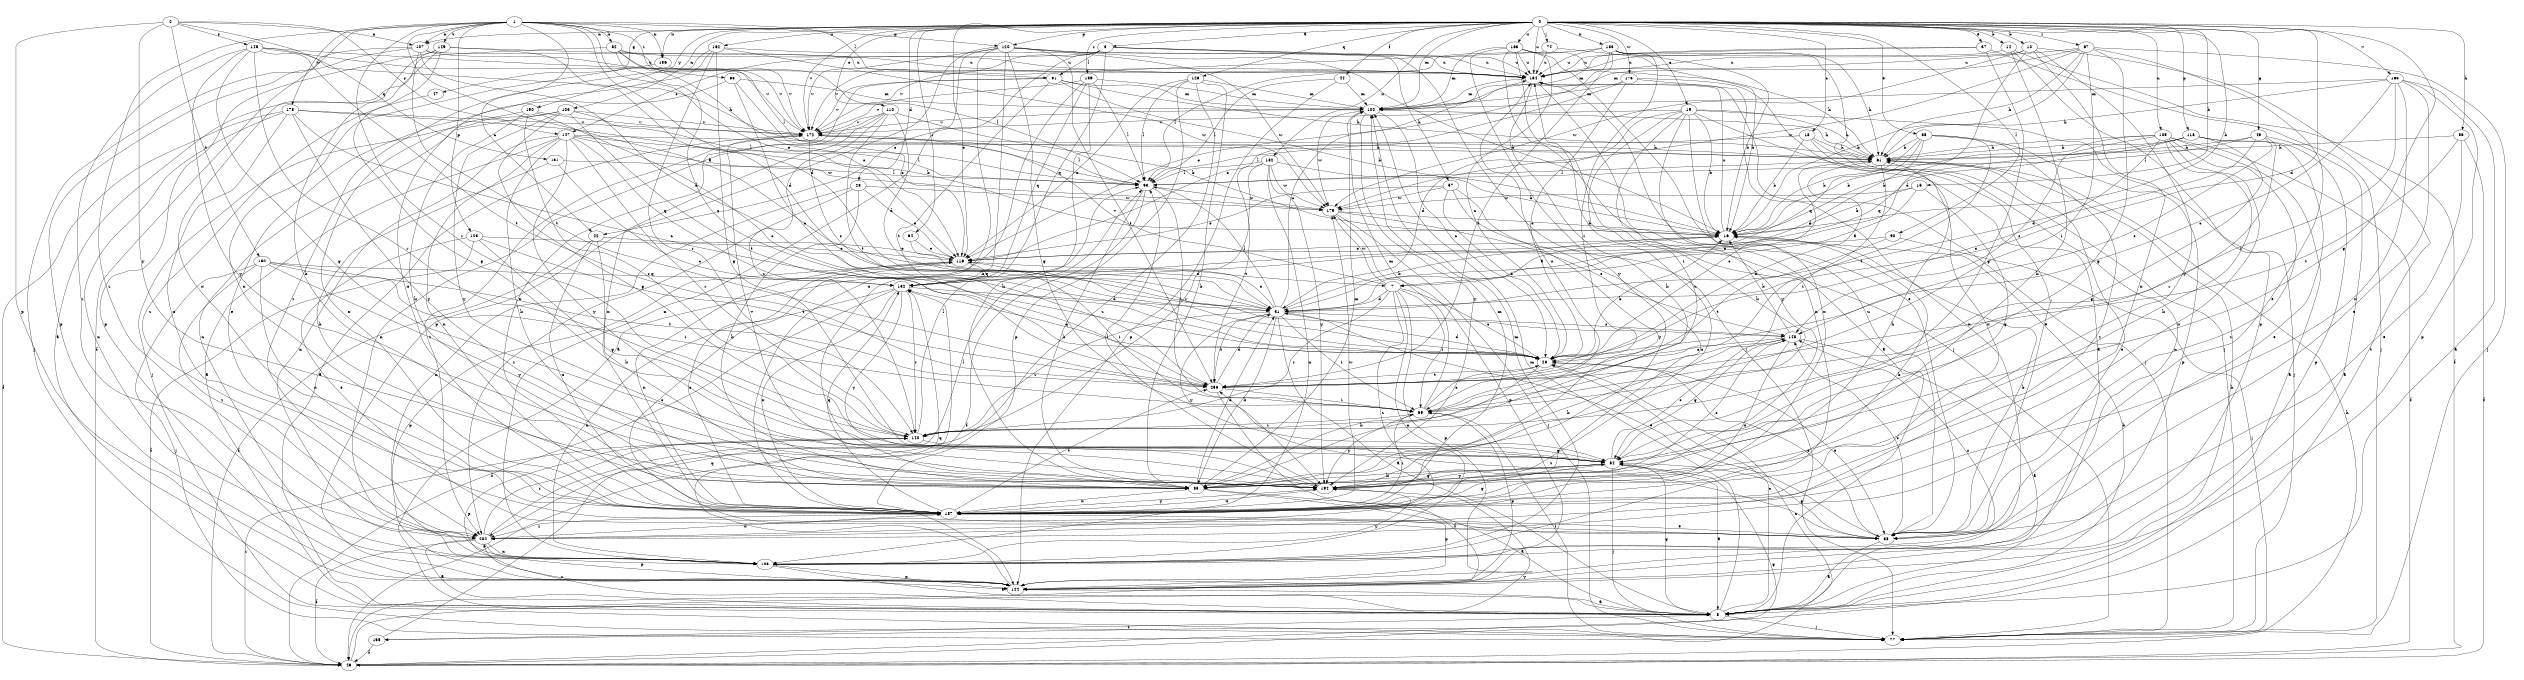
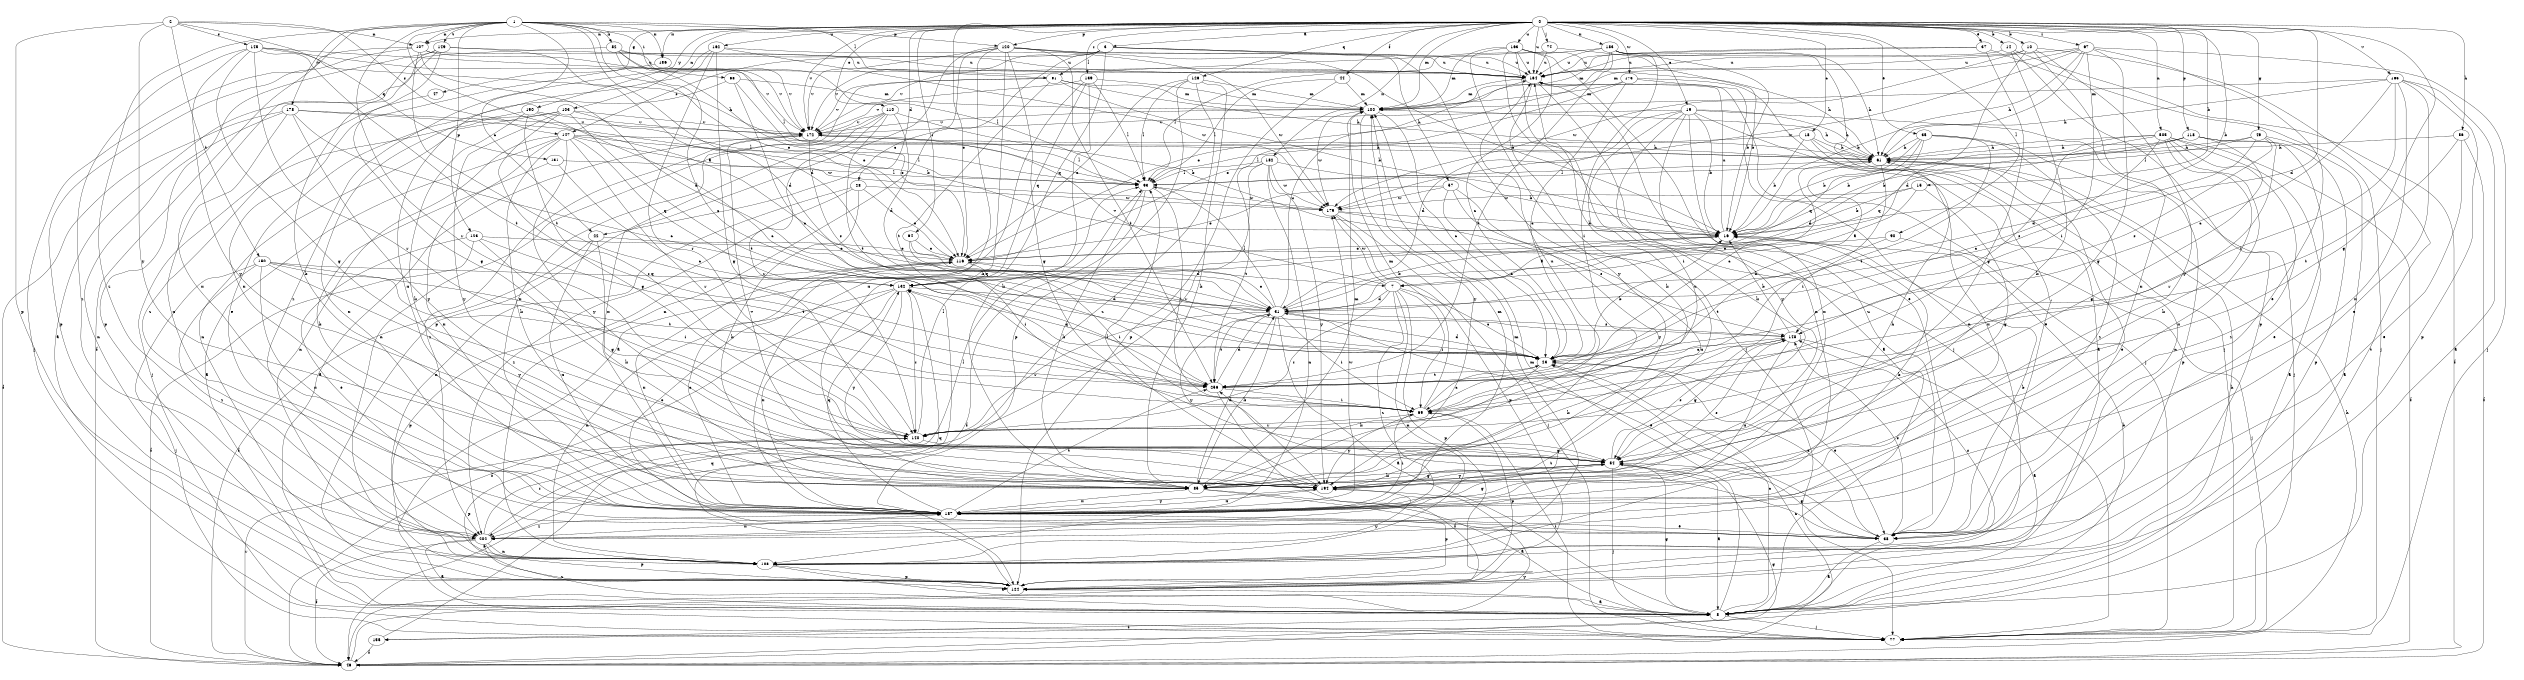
(2163, 135) -> (2163, 135)
none -> (1176, 394)
